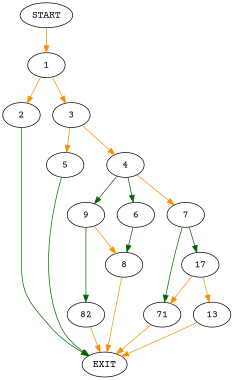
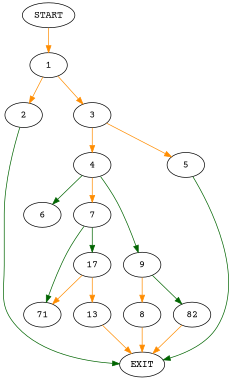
(131, 236) -> none
(136, 337) -> none
